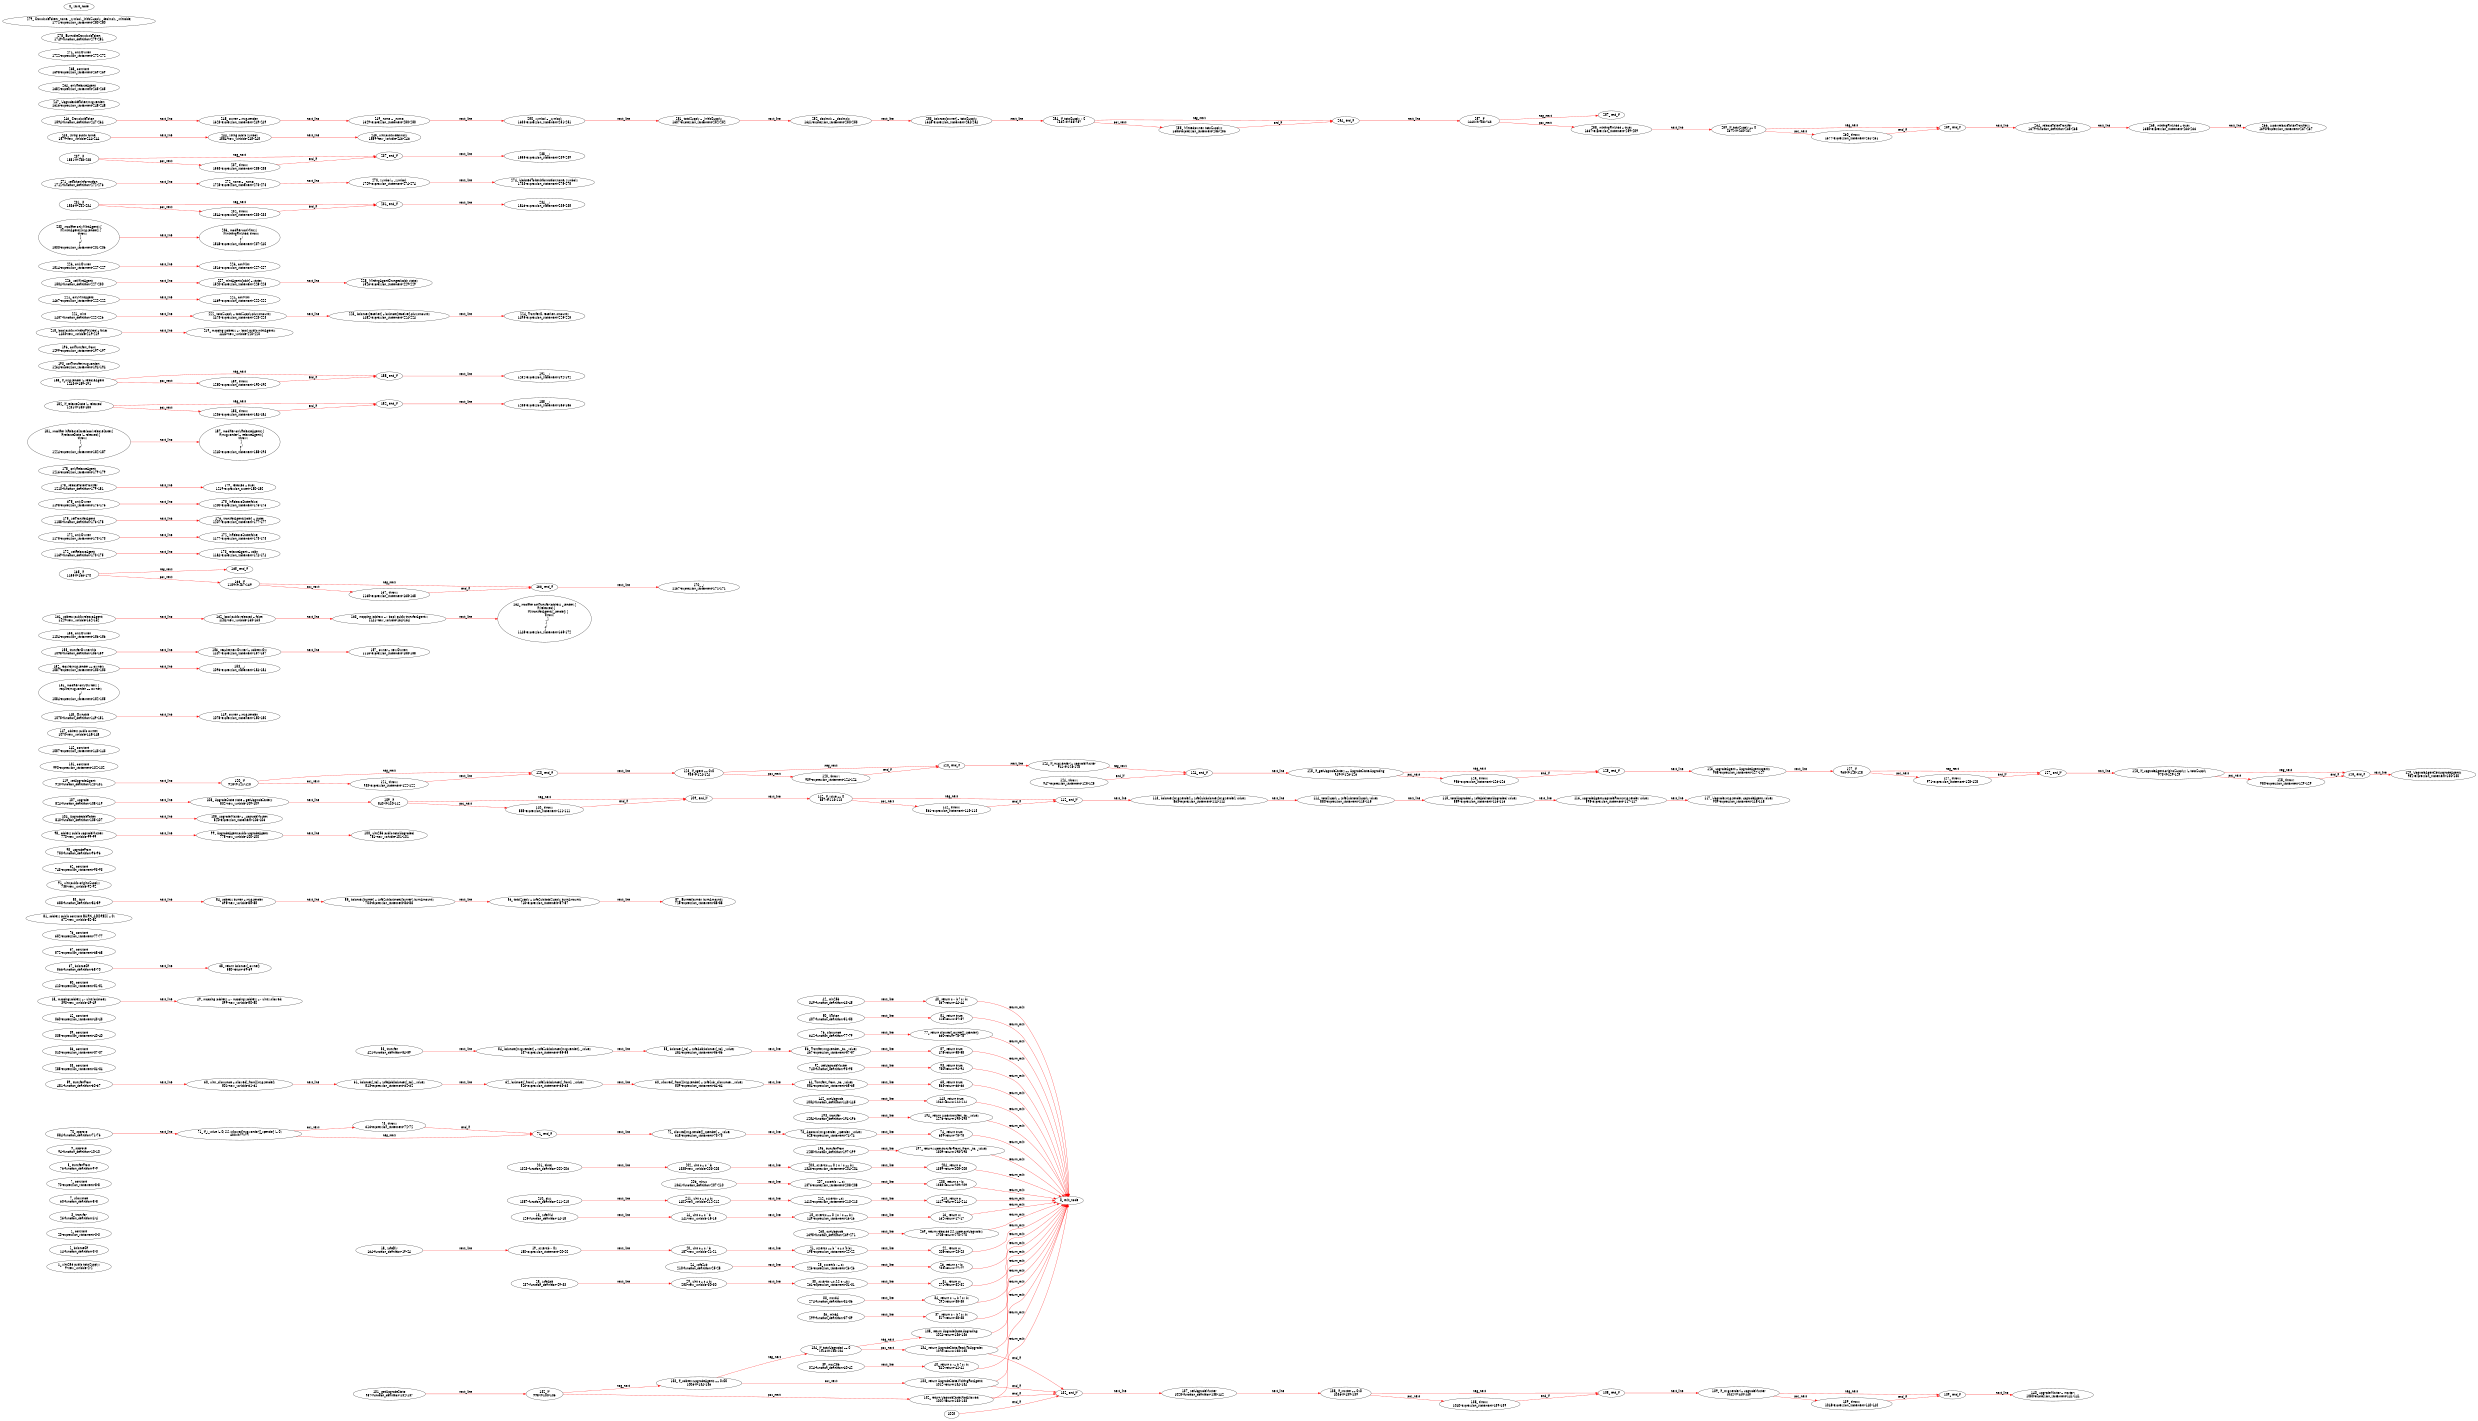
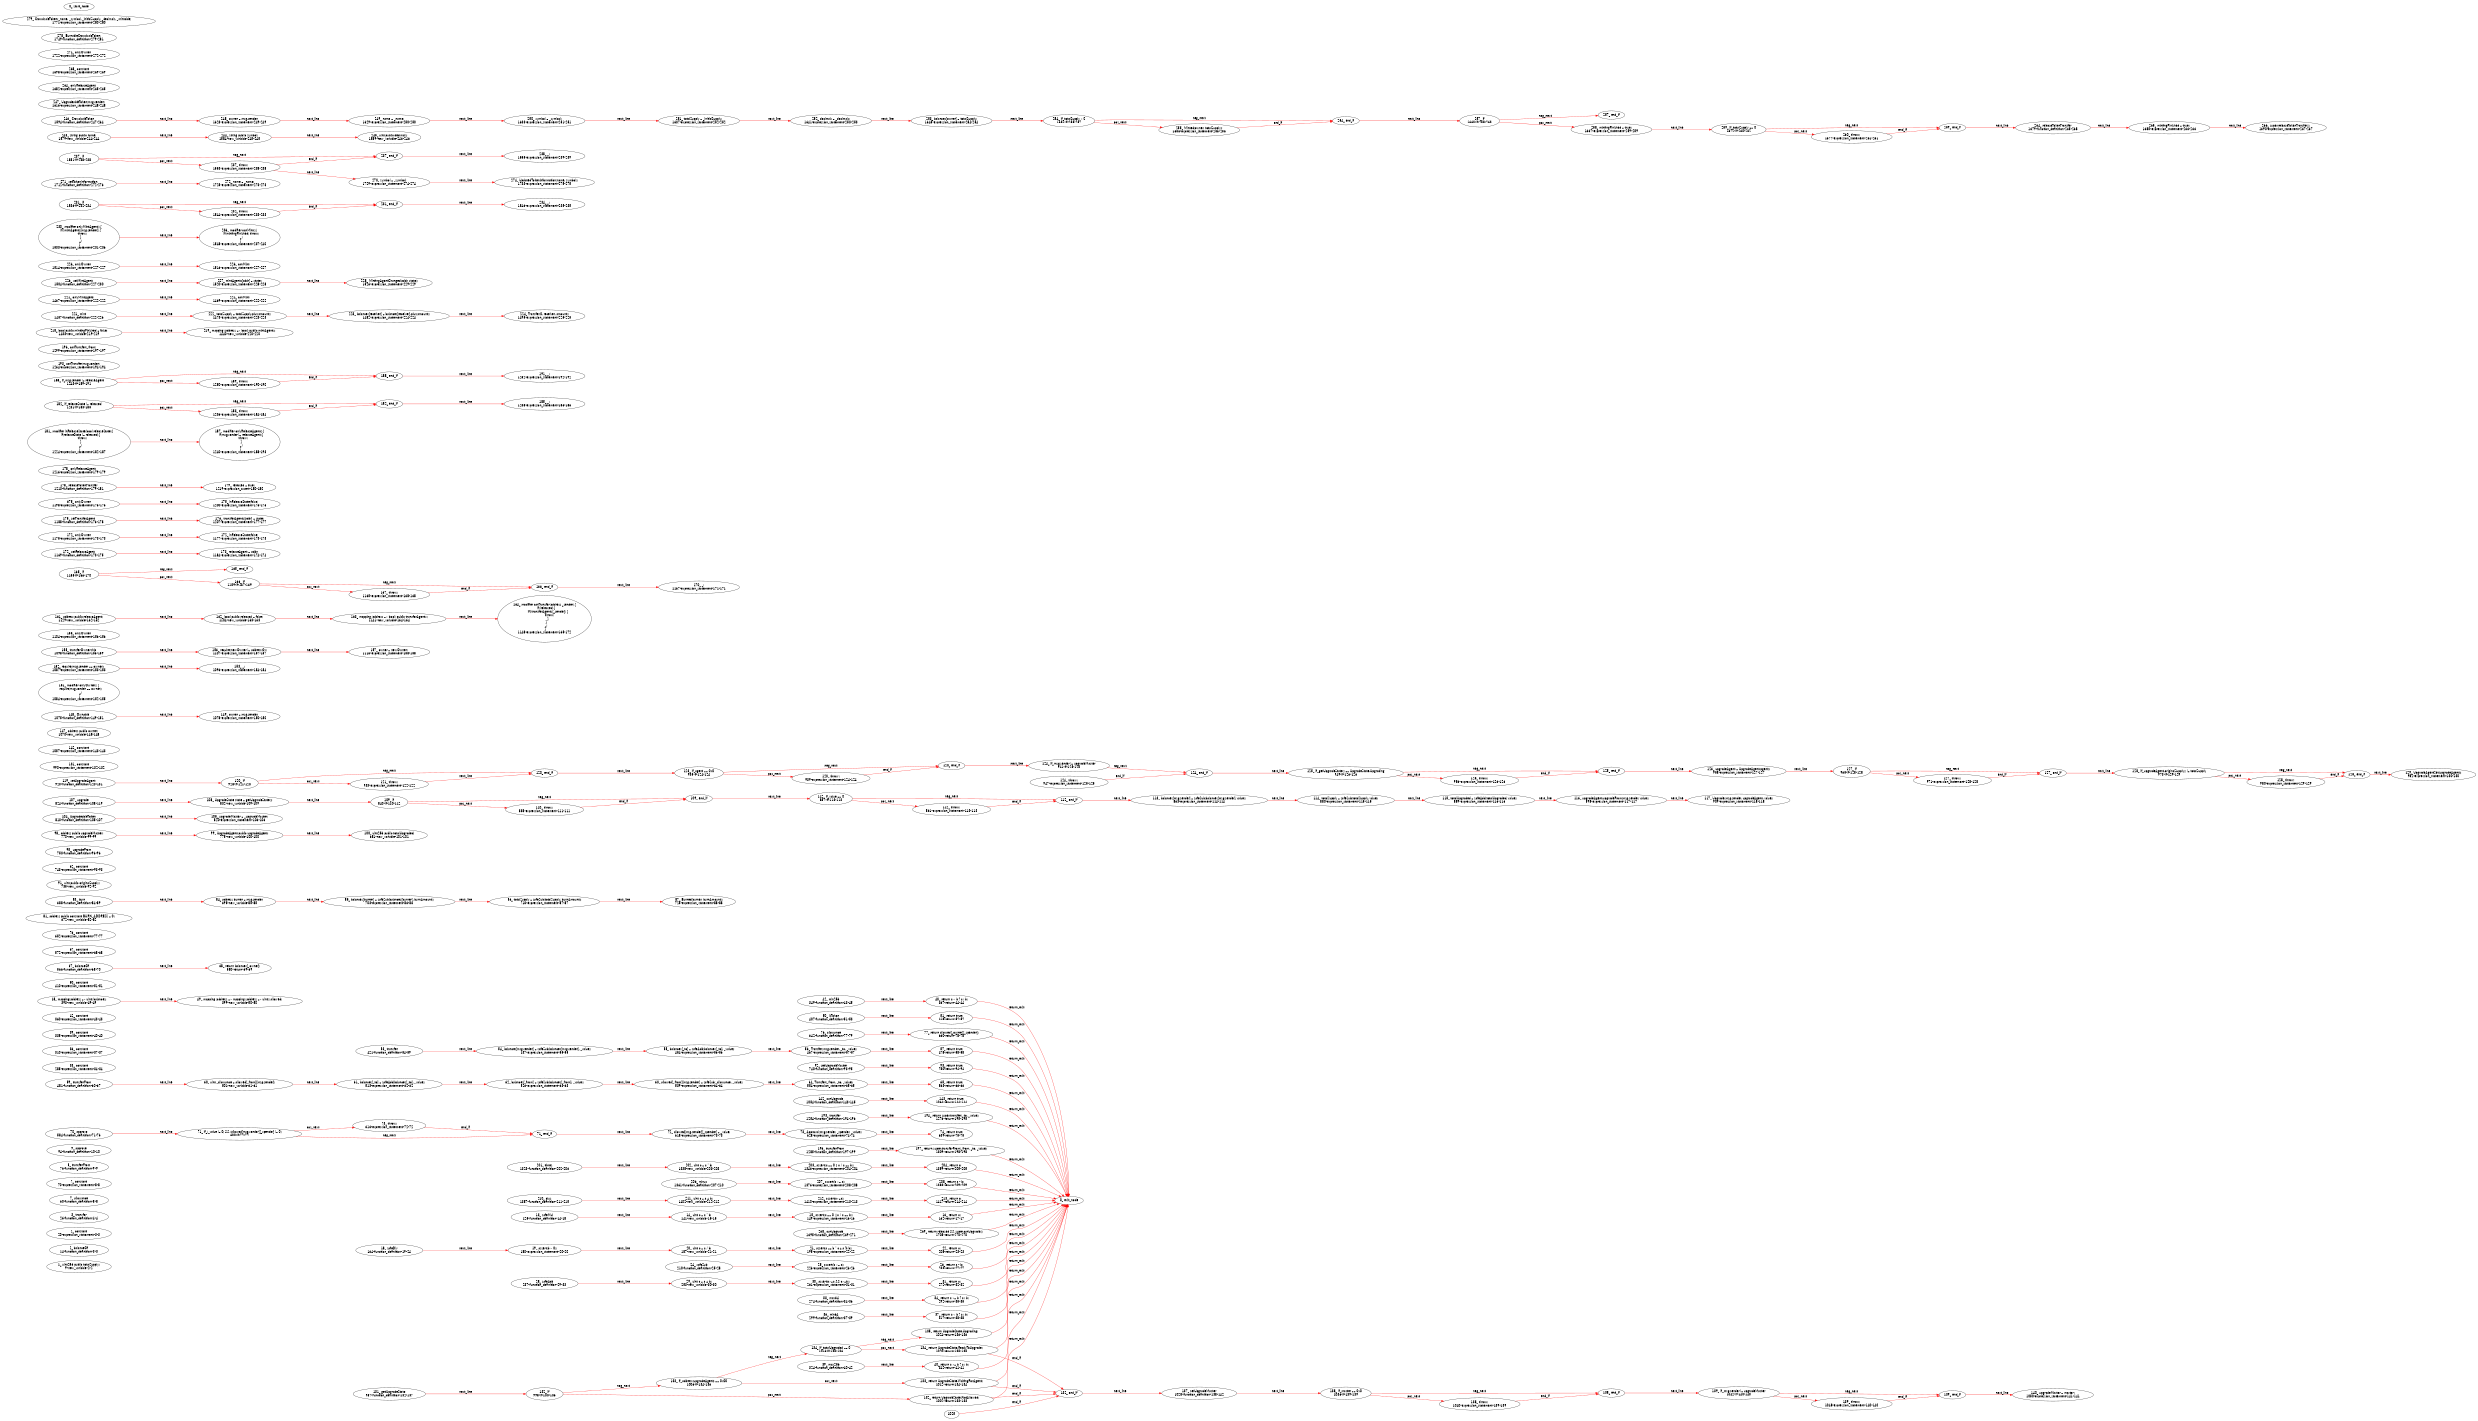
(313, 183) -> (313, 175)
(389, 835) -> (389, 835)
(1025, 1154) -> none
